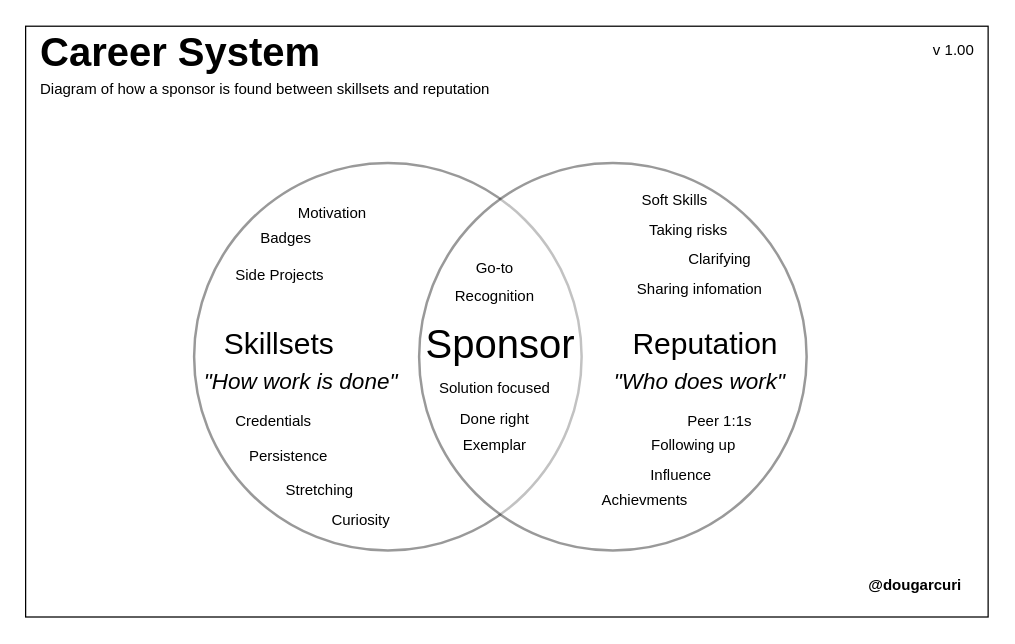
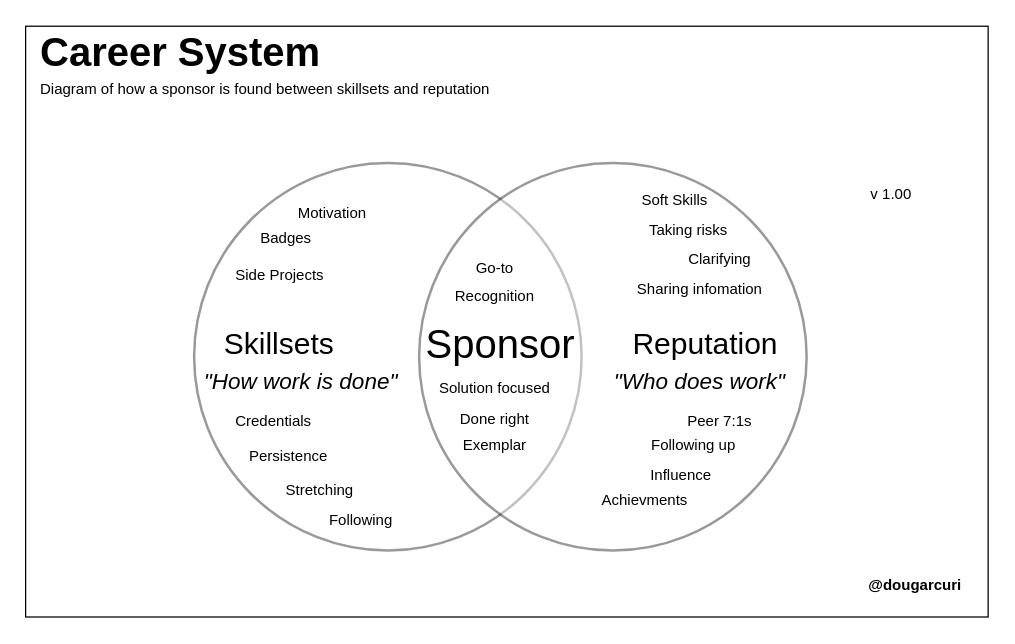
(944, 51) -> (882, 195)
(720, 419) -> (720, 419)
(361, 518) -> (361, 518)
